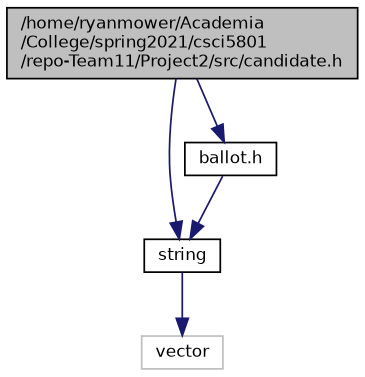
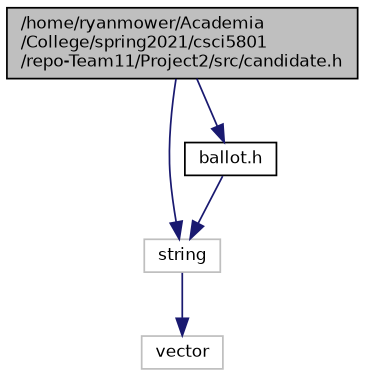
(182, 256) -> (182, 256)
